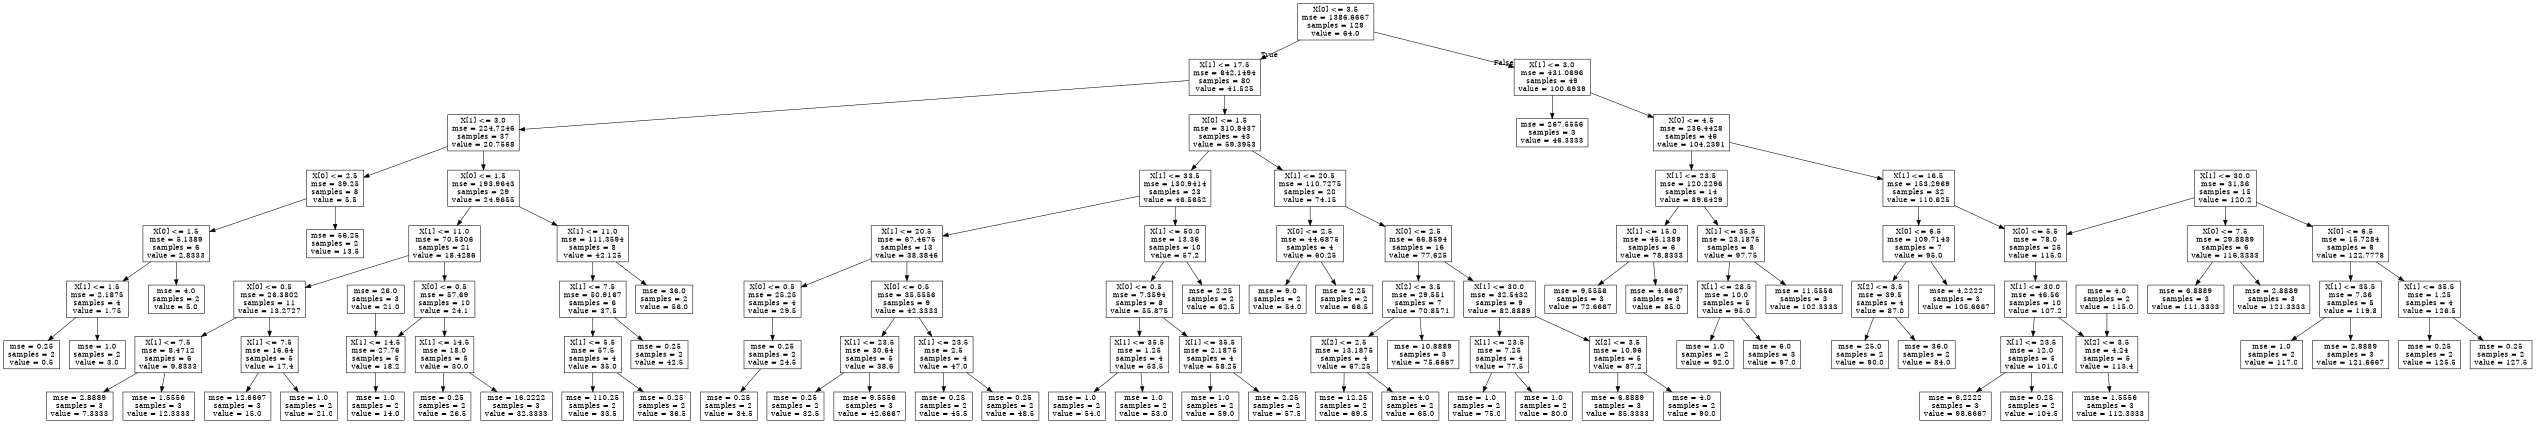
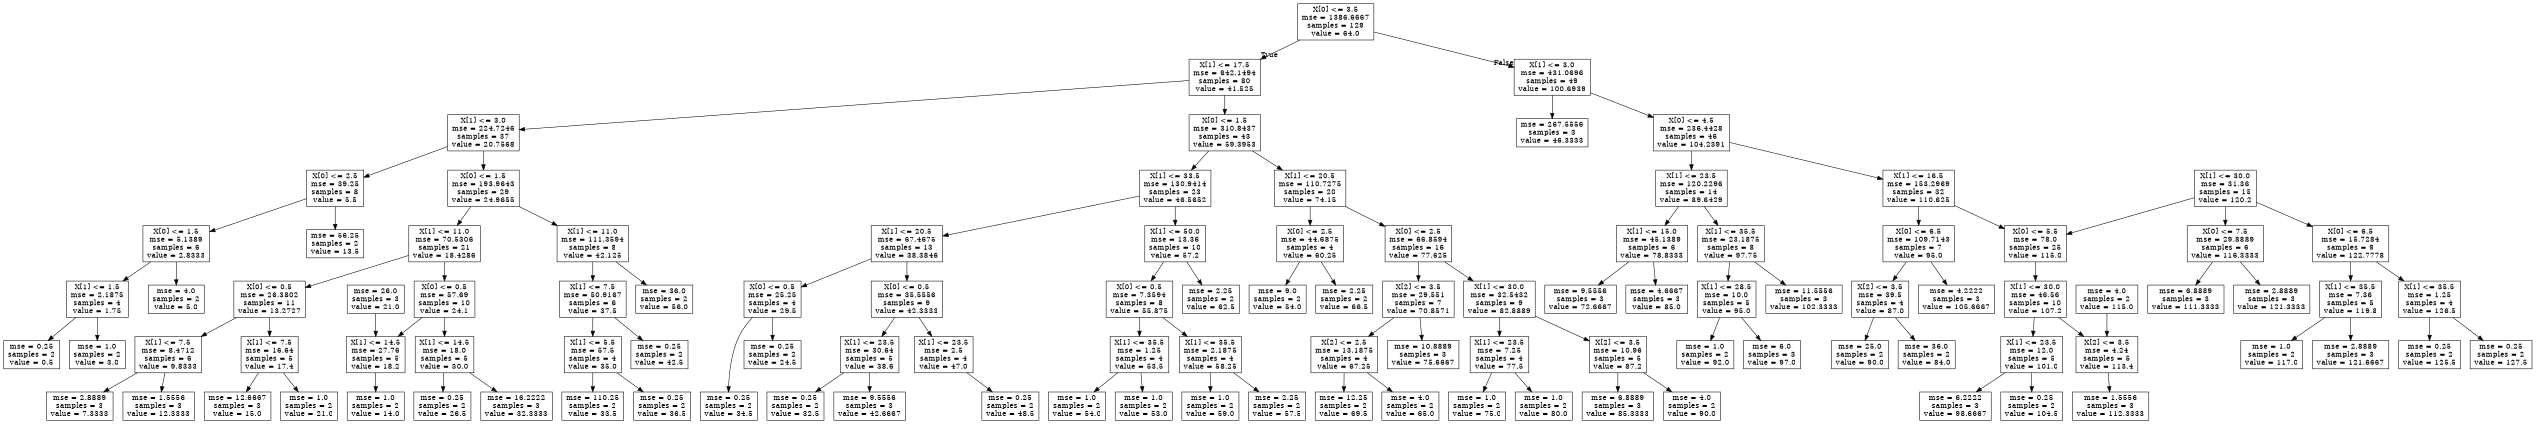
(752, 378) -> (734, 350)
(944, 406) -> none
